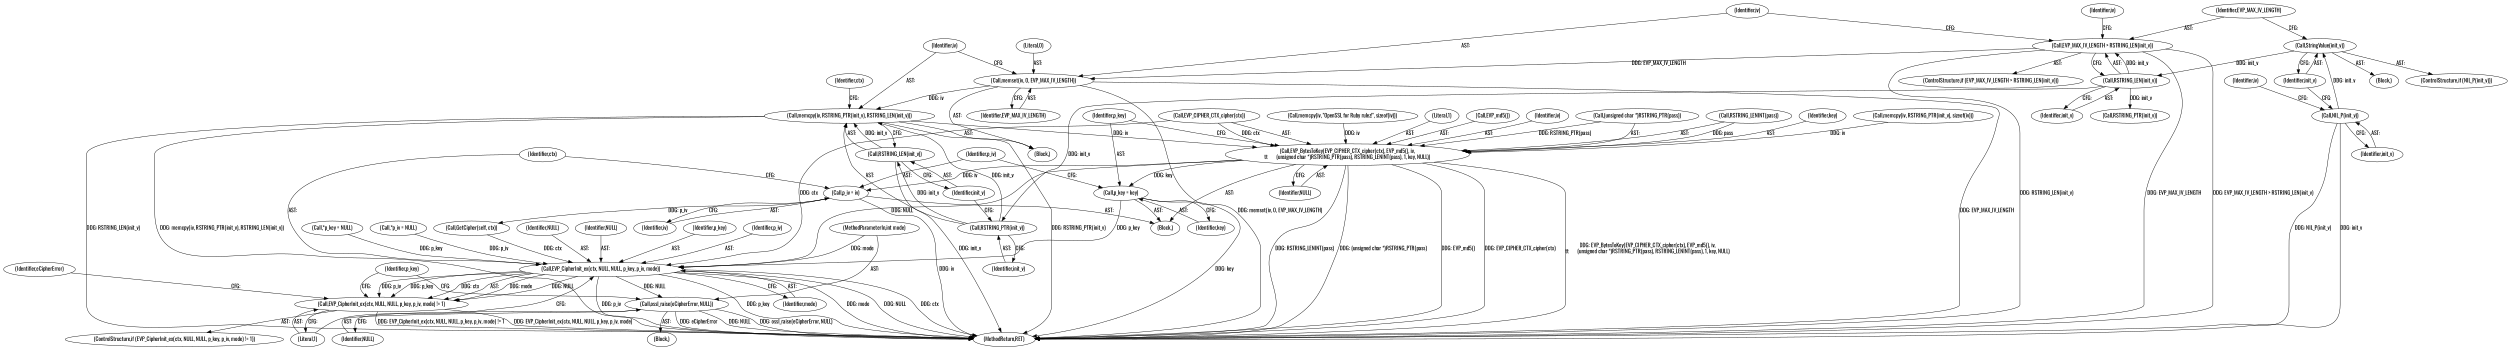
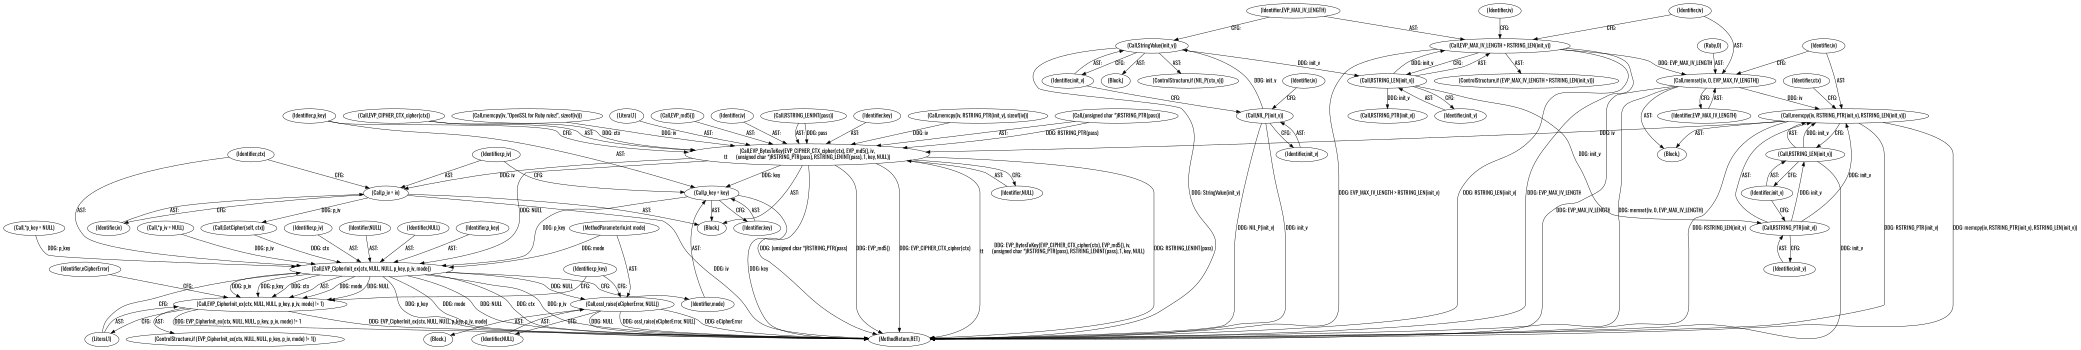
(1034, 46) -> (1713, 46)
(2457, 81) -> (1188, 81)
(885, 139) -> none
none -> (1196, 211)
(743, 276) -> (691, 250)
